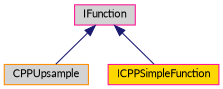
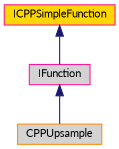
(138, 49) -> (60, 50)
